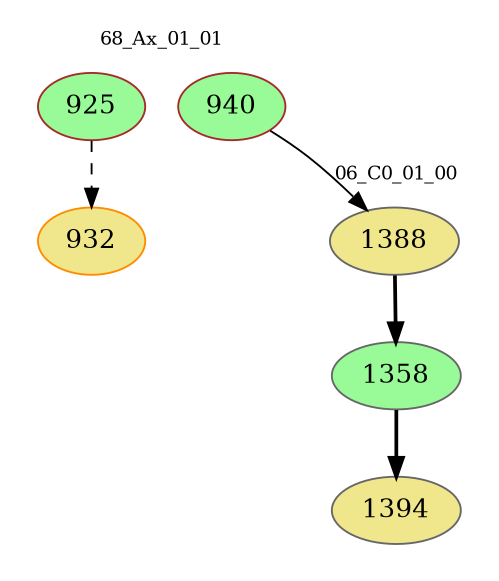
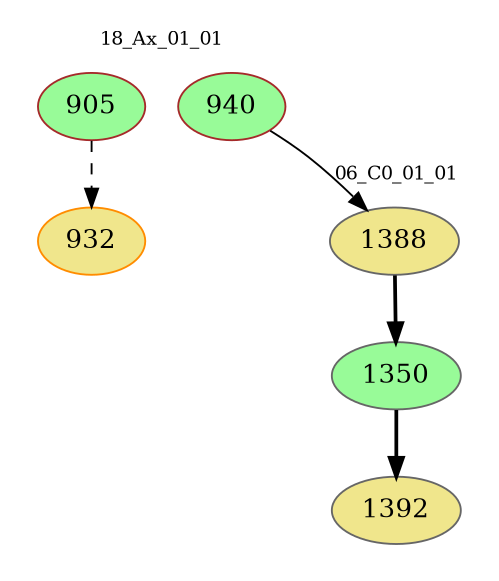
(162, 40) -> (162, 40)
(92, 107) -> (92, 107)
(396, 175) -> (396, 175)
(396, 376) -> (396, 376)
(396, 510) -> (396, 510)
